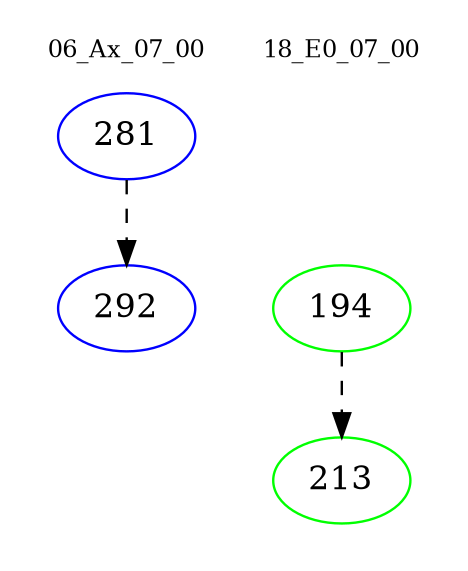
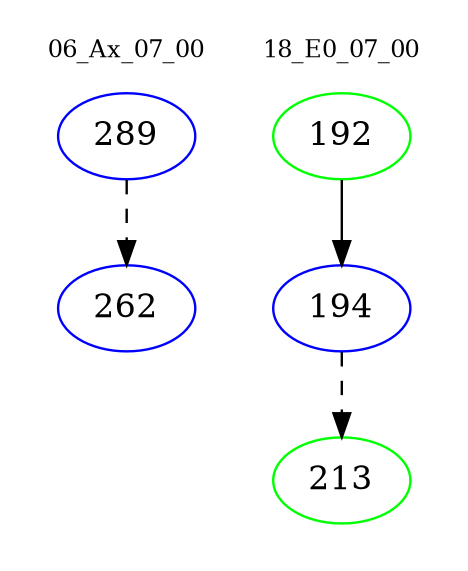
(127, 136) -> (127, 136)
none -> (342, 136)
(127, 308) -> (127, 308)
(342, 308) -> (342, 308)
